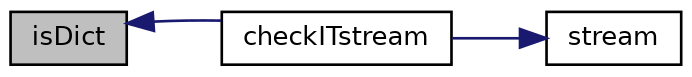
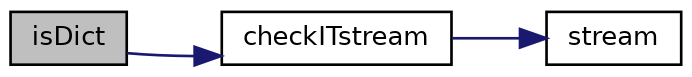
(187, 21) -> (161, 55)
